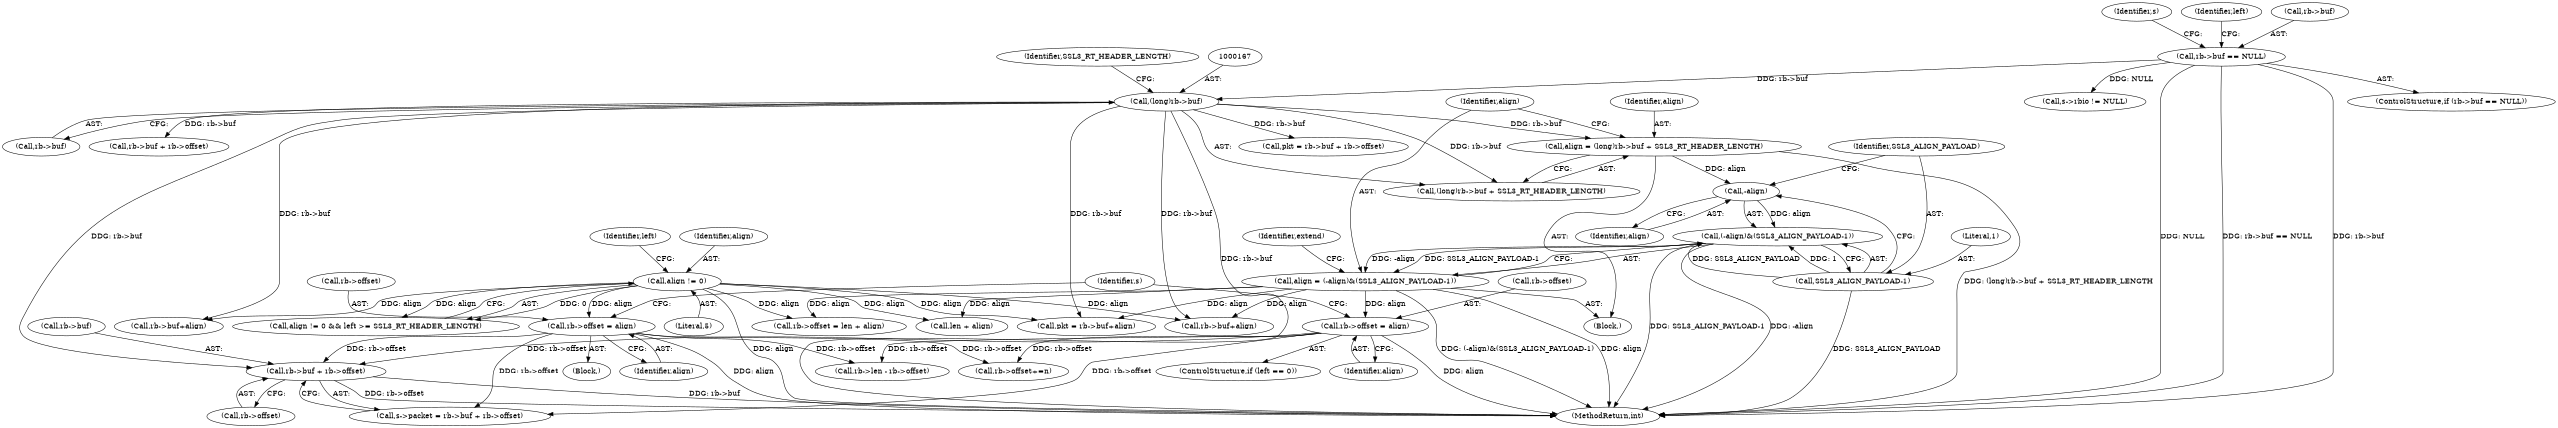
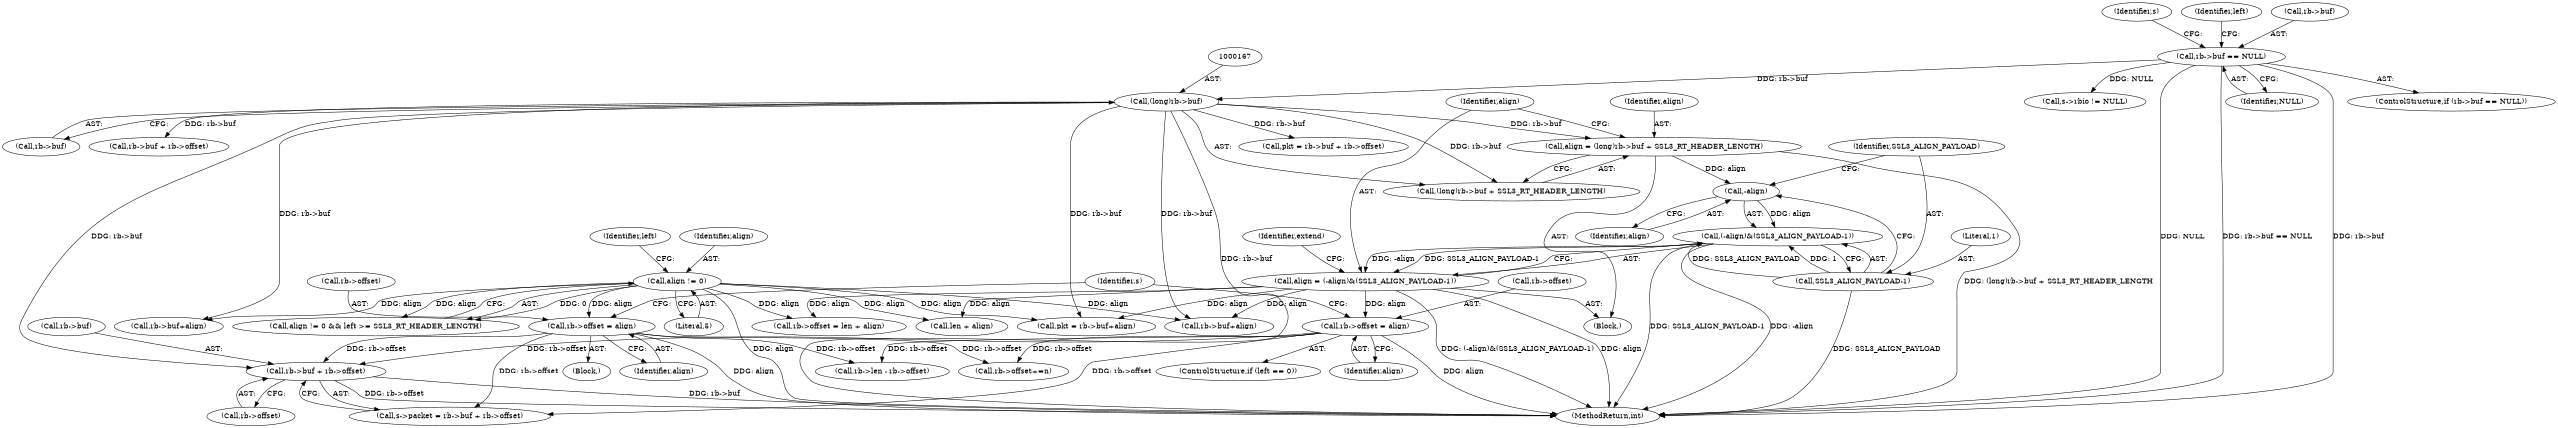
(1098, 57) -> none
none -> (2272, 102)
none -> (676, 303)
